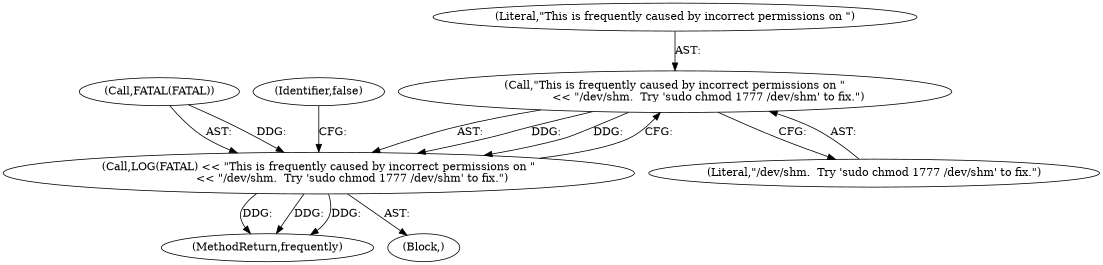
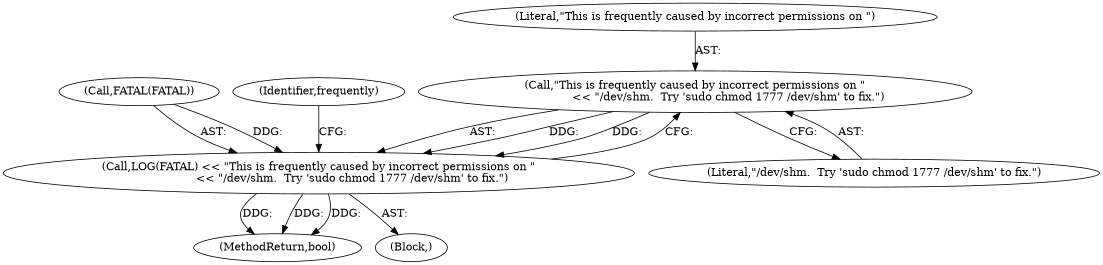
(319, 92) -> (319, 92)
(267, 248) -> (278, 248)
